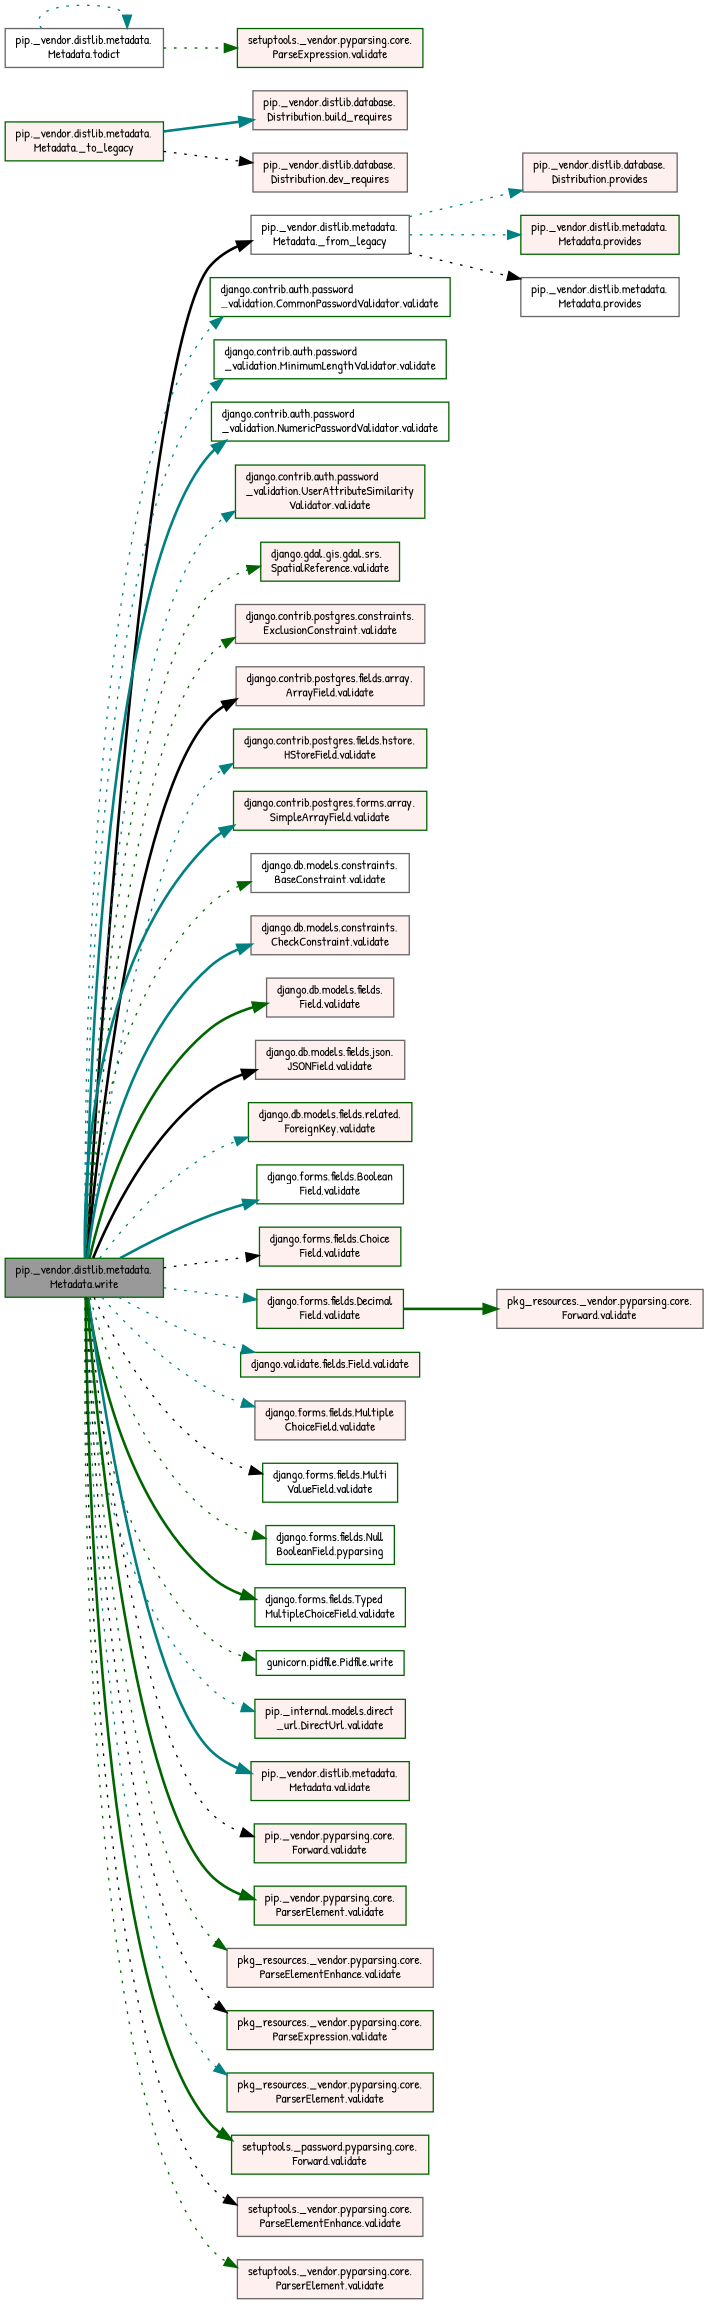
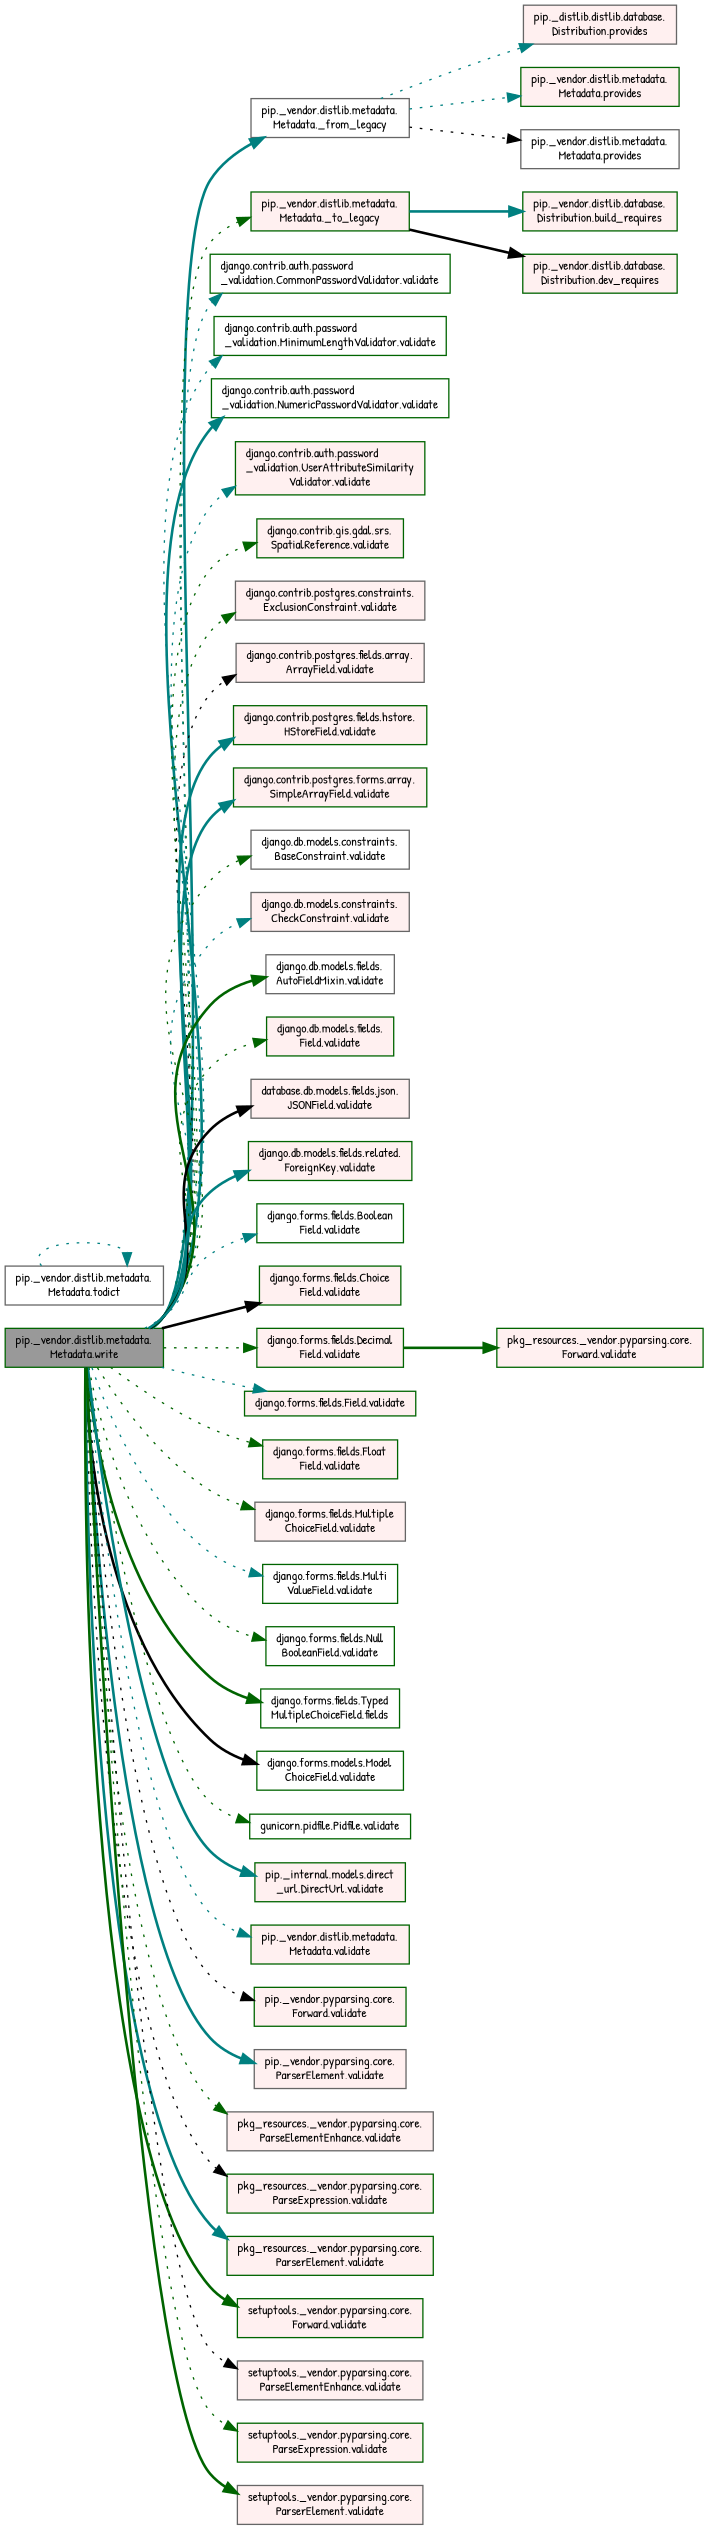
(194, 48) -> (124, 1904)
(330, 110) -> (600, 211)
(201, 156) -> (460, 241)
(330, 173) -> (600, 274)
(600, 173) -> (600, 25)
(330, 562) -> (330, 538)
(126, 741) -> (188, 729)
none -> (184, 770)
(131, 944) -> (184, 1003)
none -> (330, 974)
(330, 998) -> (330, 1036)
(129, 1005) -> (185, 1036)
(330, 1060) -> (330, 1099)
(131, 1086) -> (182, 1120)
(144, 1112) -> (183, 1175)
(160, 1191) -> (186, 1248)
(181, 1228) -> (202, 1261)
(205, 1262) -> (204, 1317)
(204, 1293) -> (203, 1348)
(600, 1309) -> (600, 1348)
(166, 1359) -> (159, 1448)
(330, 1365) -> (330, 1404)
(156, 1399) -> (150, 1487)
none -> (330, 1459)
(330, 1545) -> (330, 1646)
(330, 1607) -> (330, 1708)
(125, 1612) -> (124, 1765)
(163, 1627) -> (131, 1635)
(155, 1632) -> (126, 1664)
(330, 1663) -> (330, 1826)
(119, 1750) -> (106, 1808)
none -> (330, 1771)
(111, 1890) -> (148, 2190)
(330, 1906) -> (330, 2069)
(330, 2155) -> (330, 2318)
